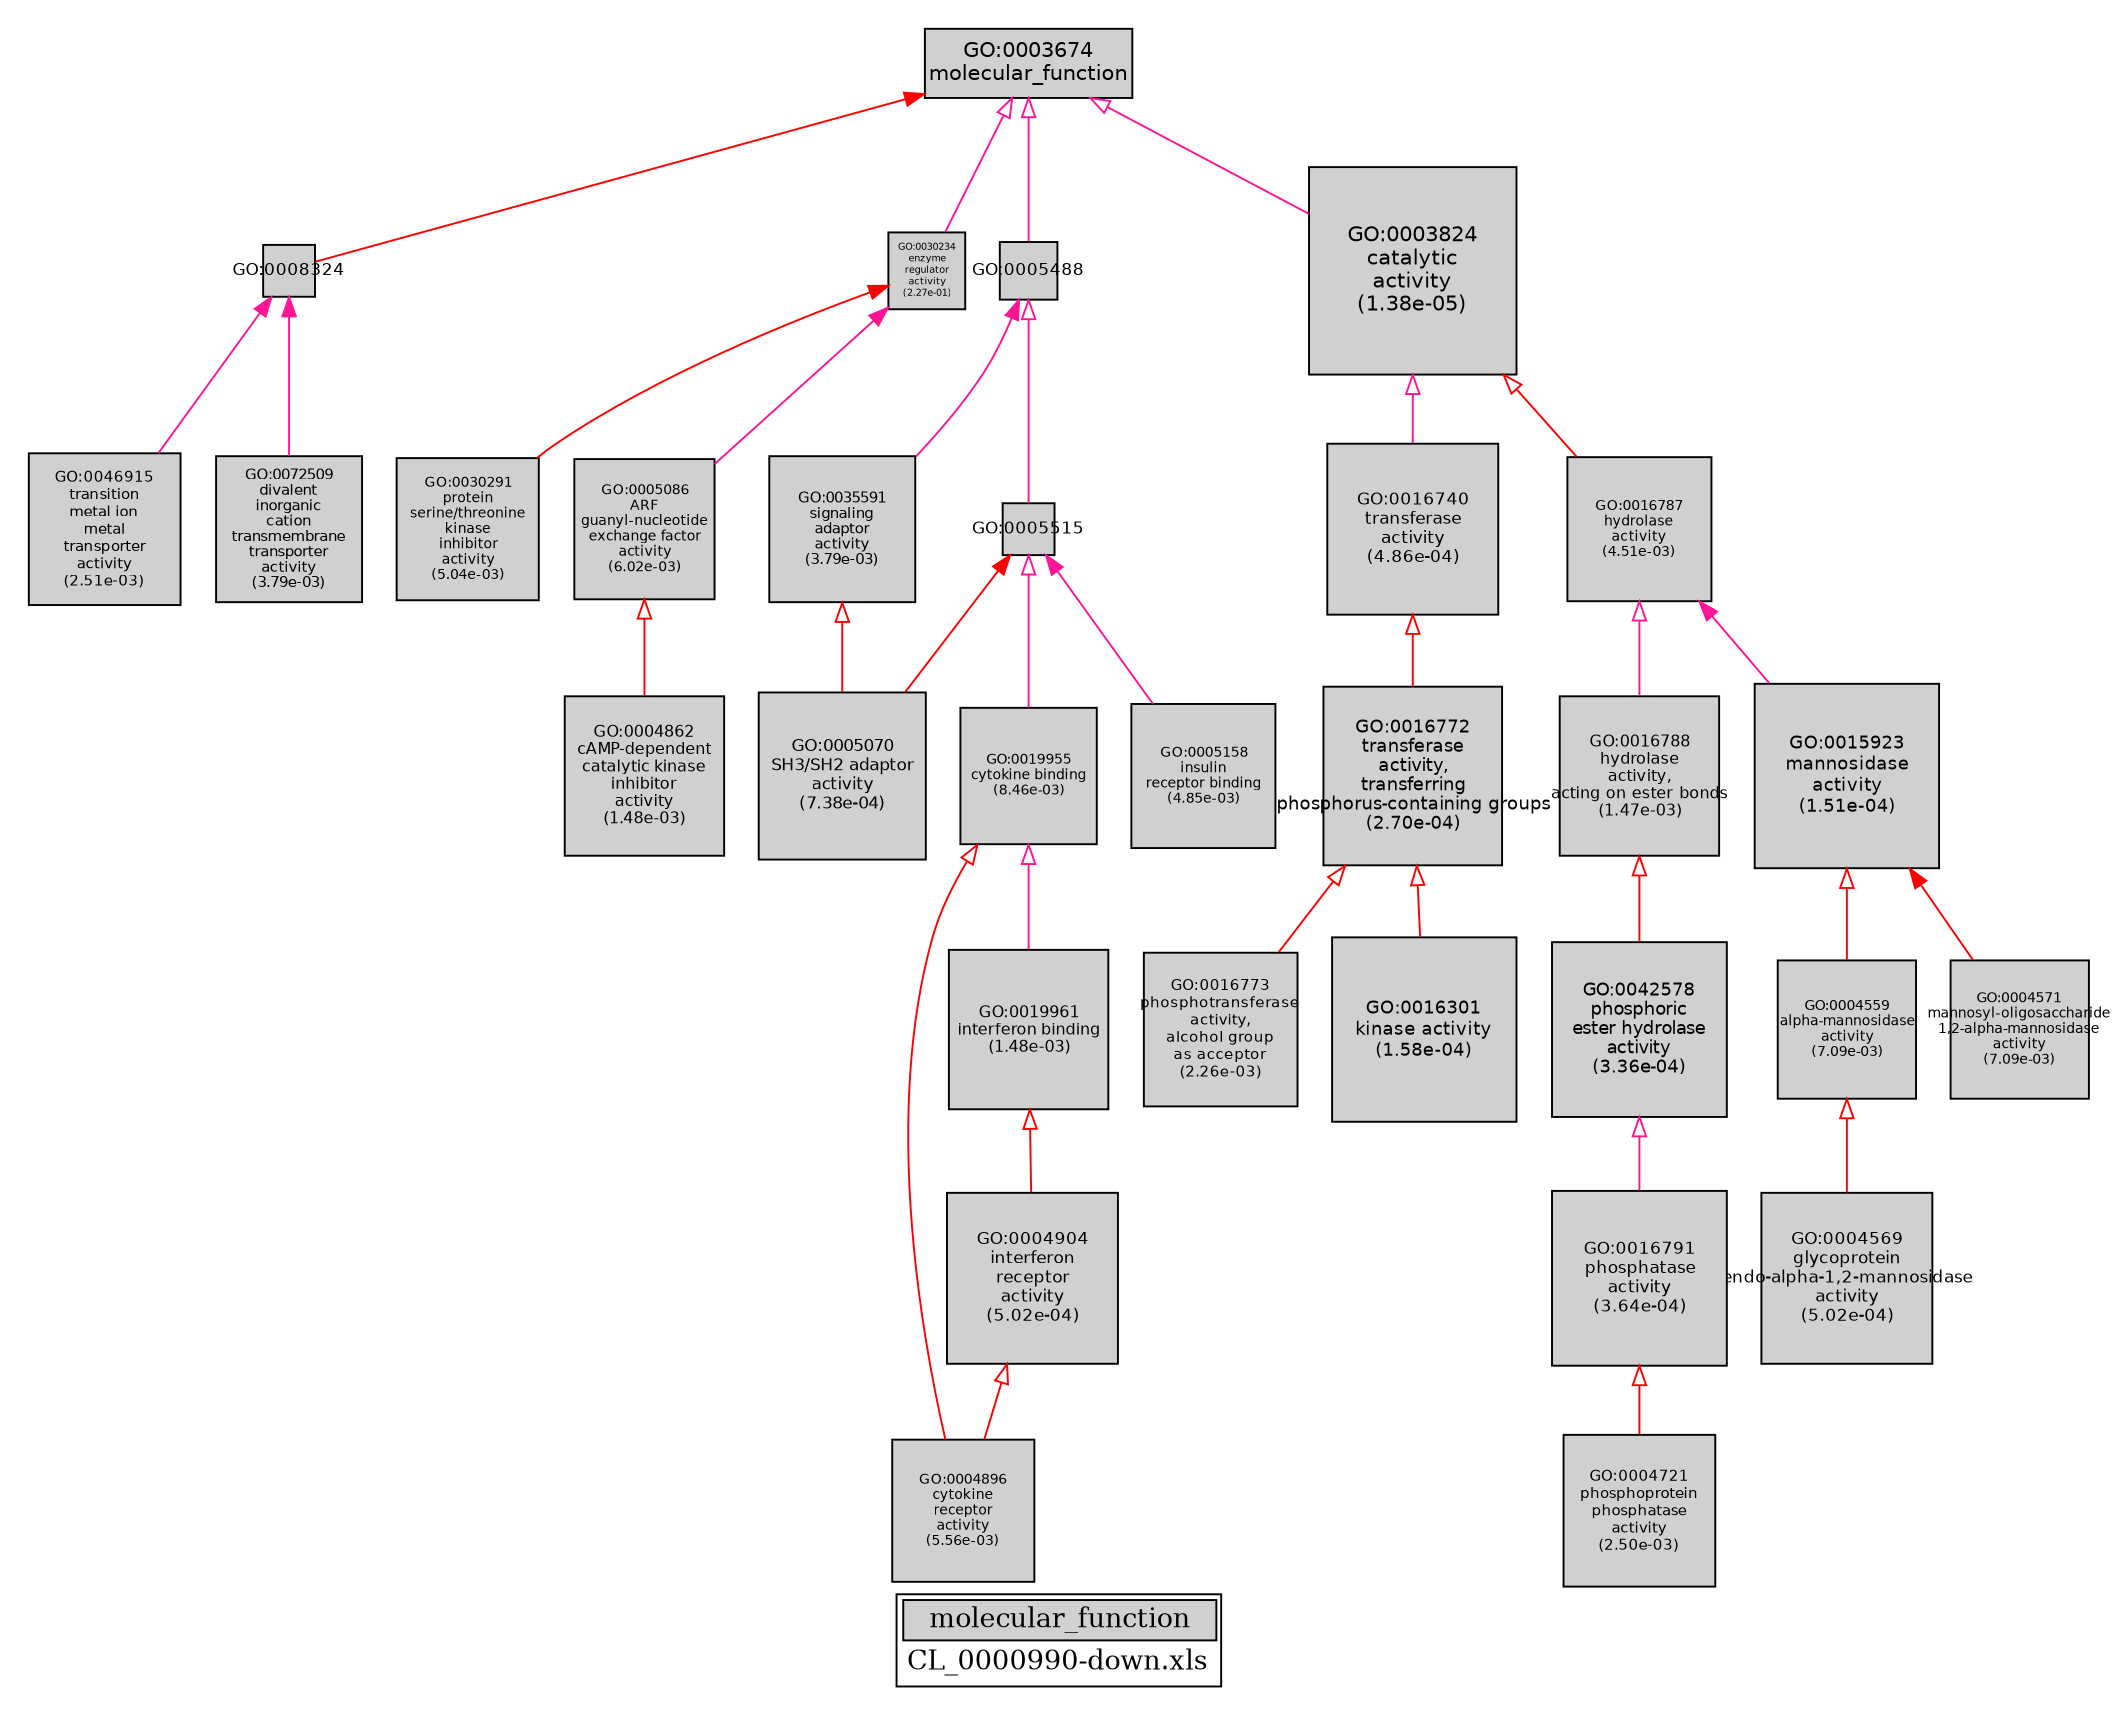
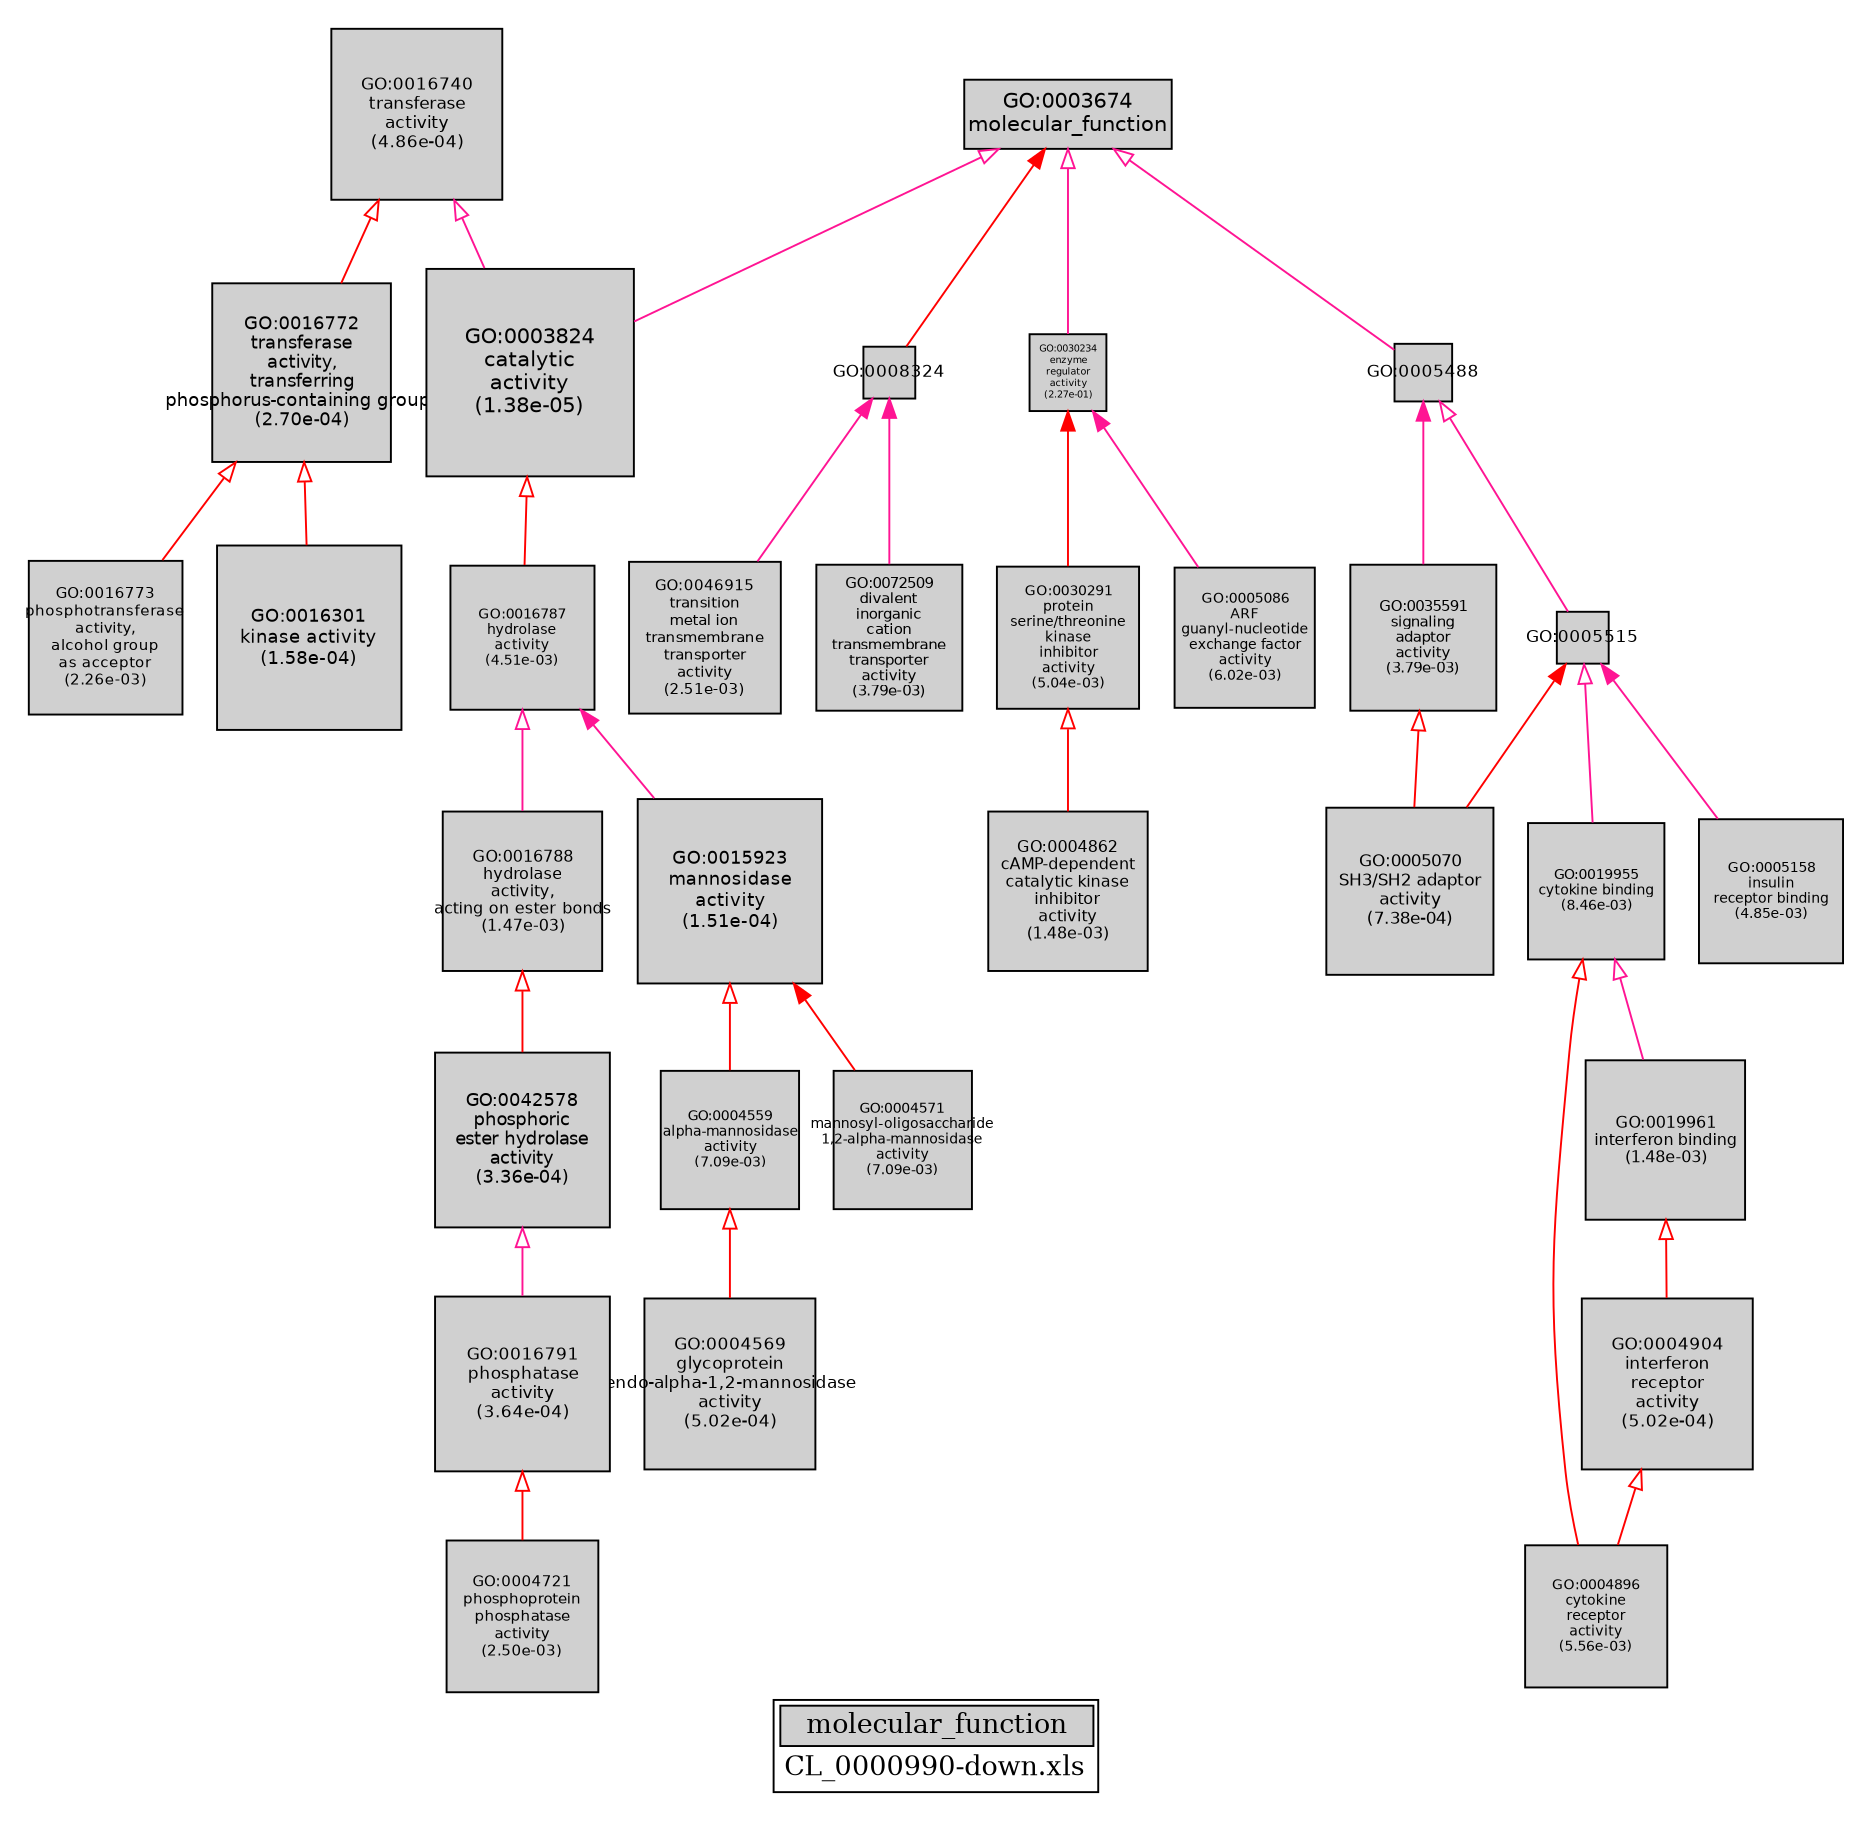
(1413, 419) -> (473, 243)
(105, 529) -> (705, 638)
(644, 658) -> (1068, 770)
